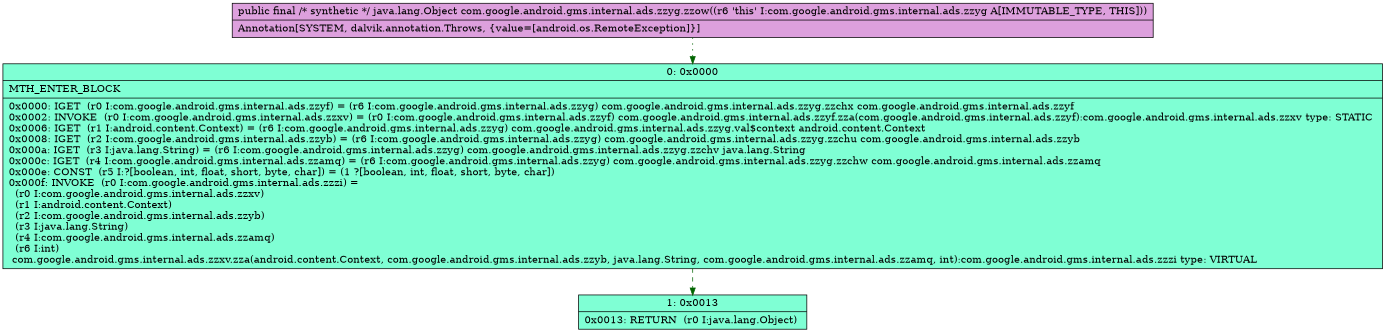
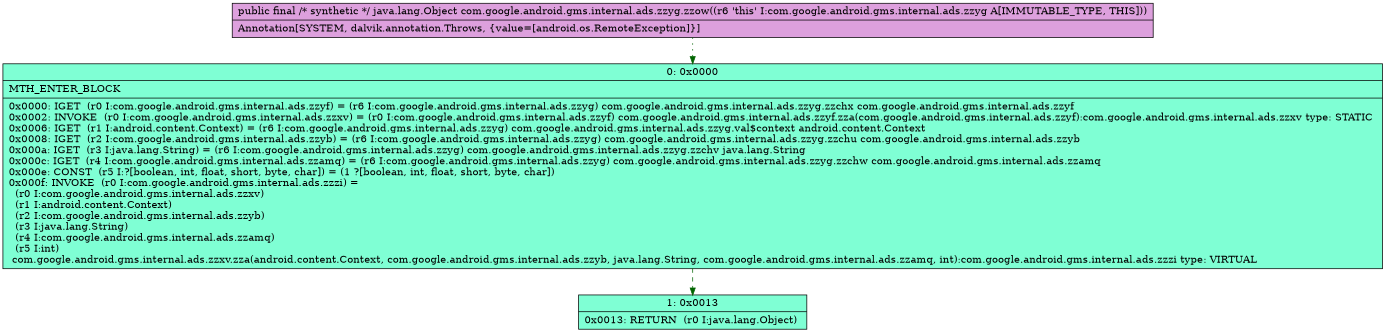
(34, 249) -> (34, 249)
